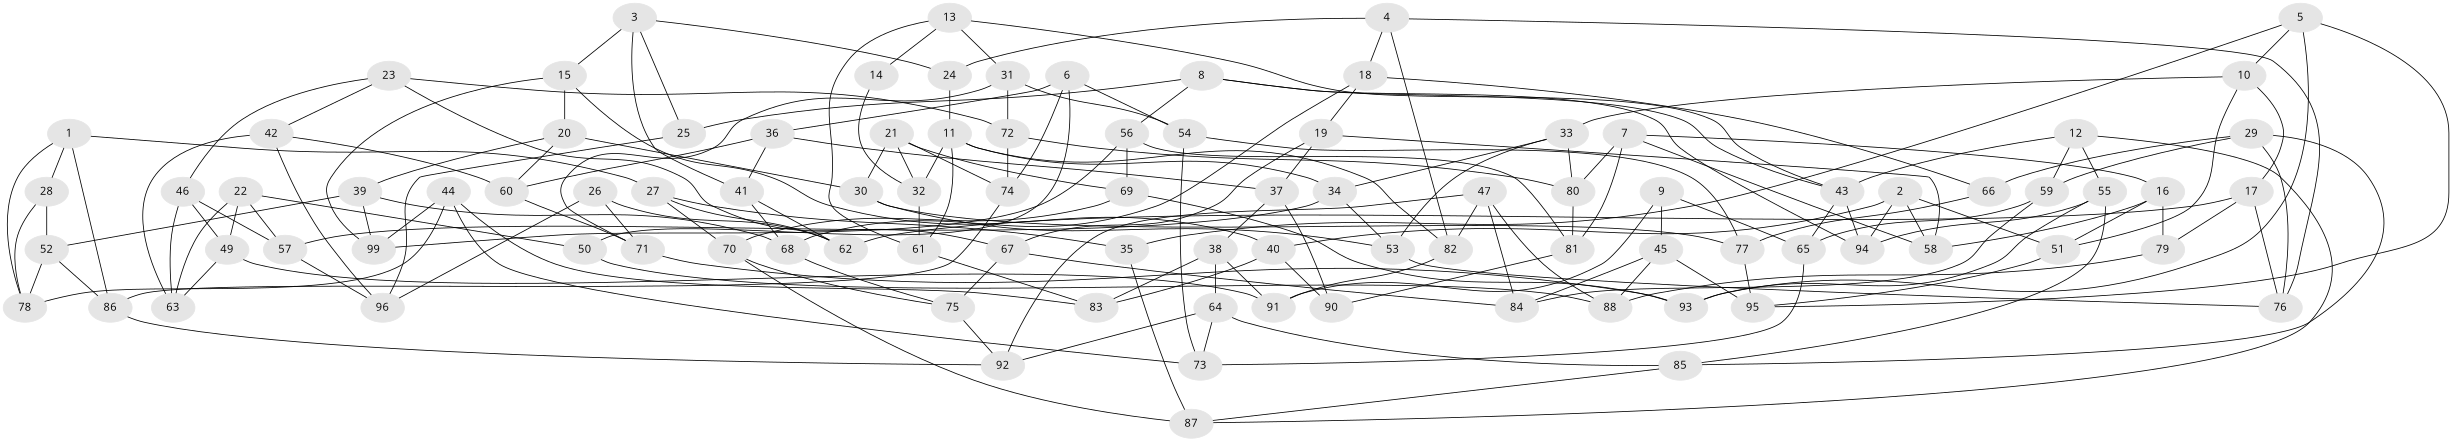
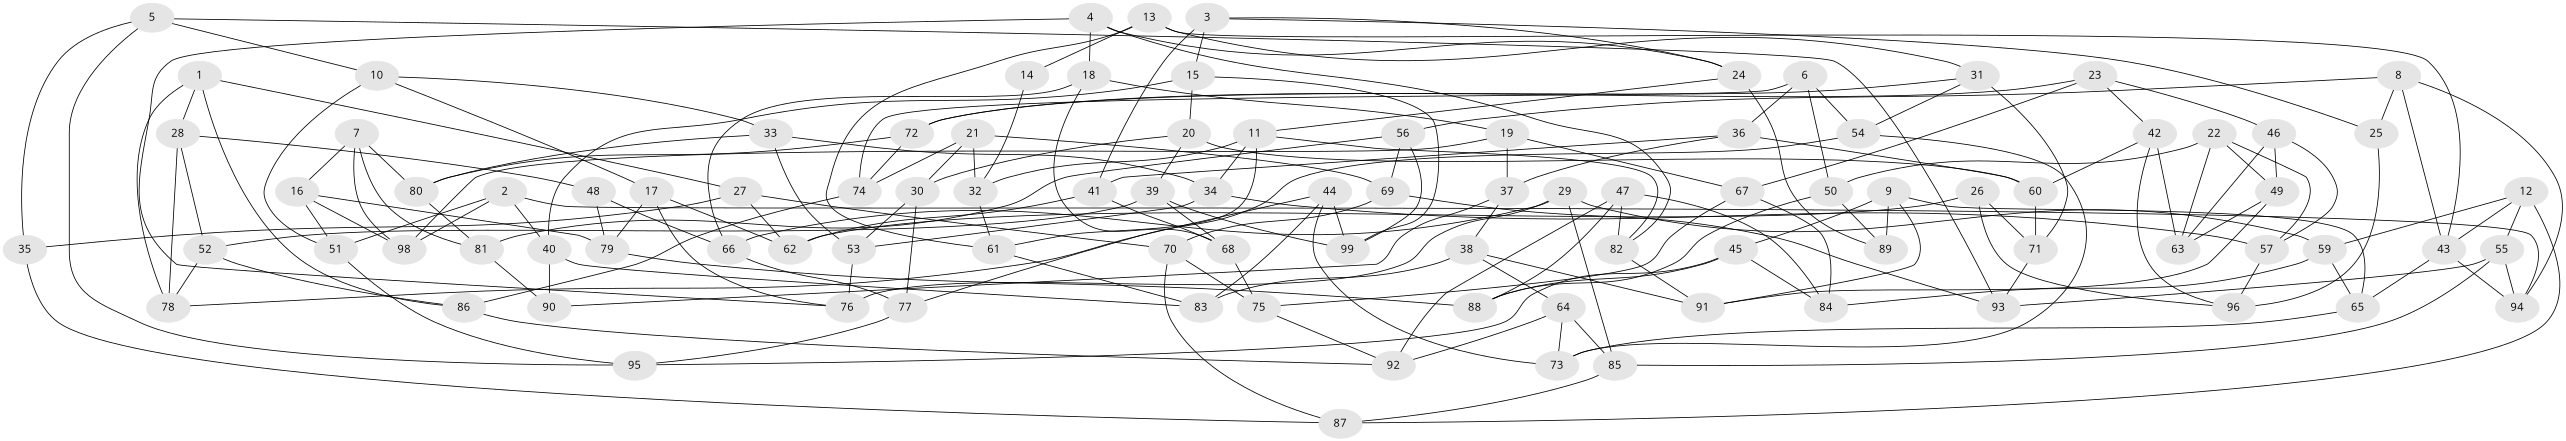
none -> (594, 192)
none -> (1886, 250)
(1931, 250) -> (404, 250)
